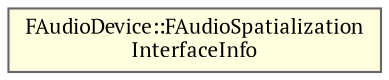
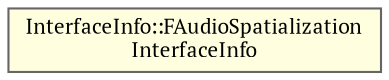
(195, 40) -> (195, 40)
